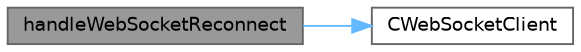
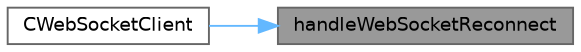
(328, 26) -> (234, 26)
